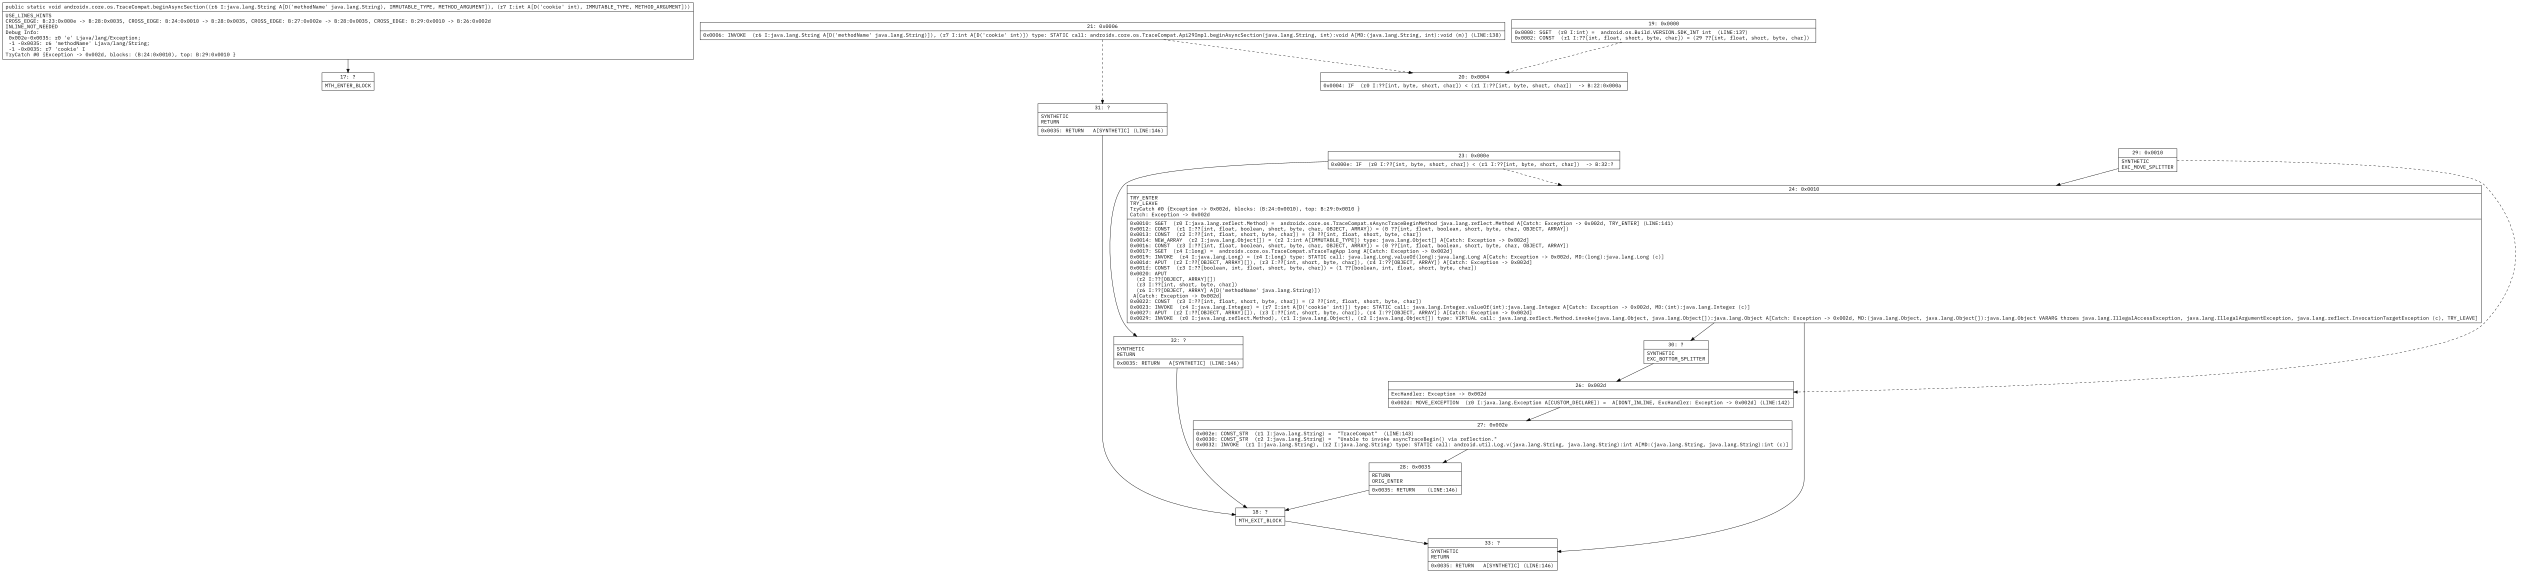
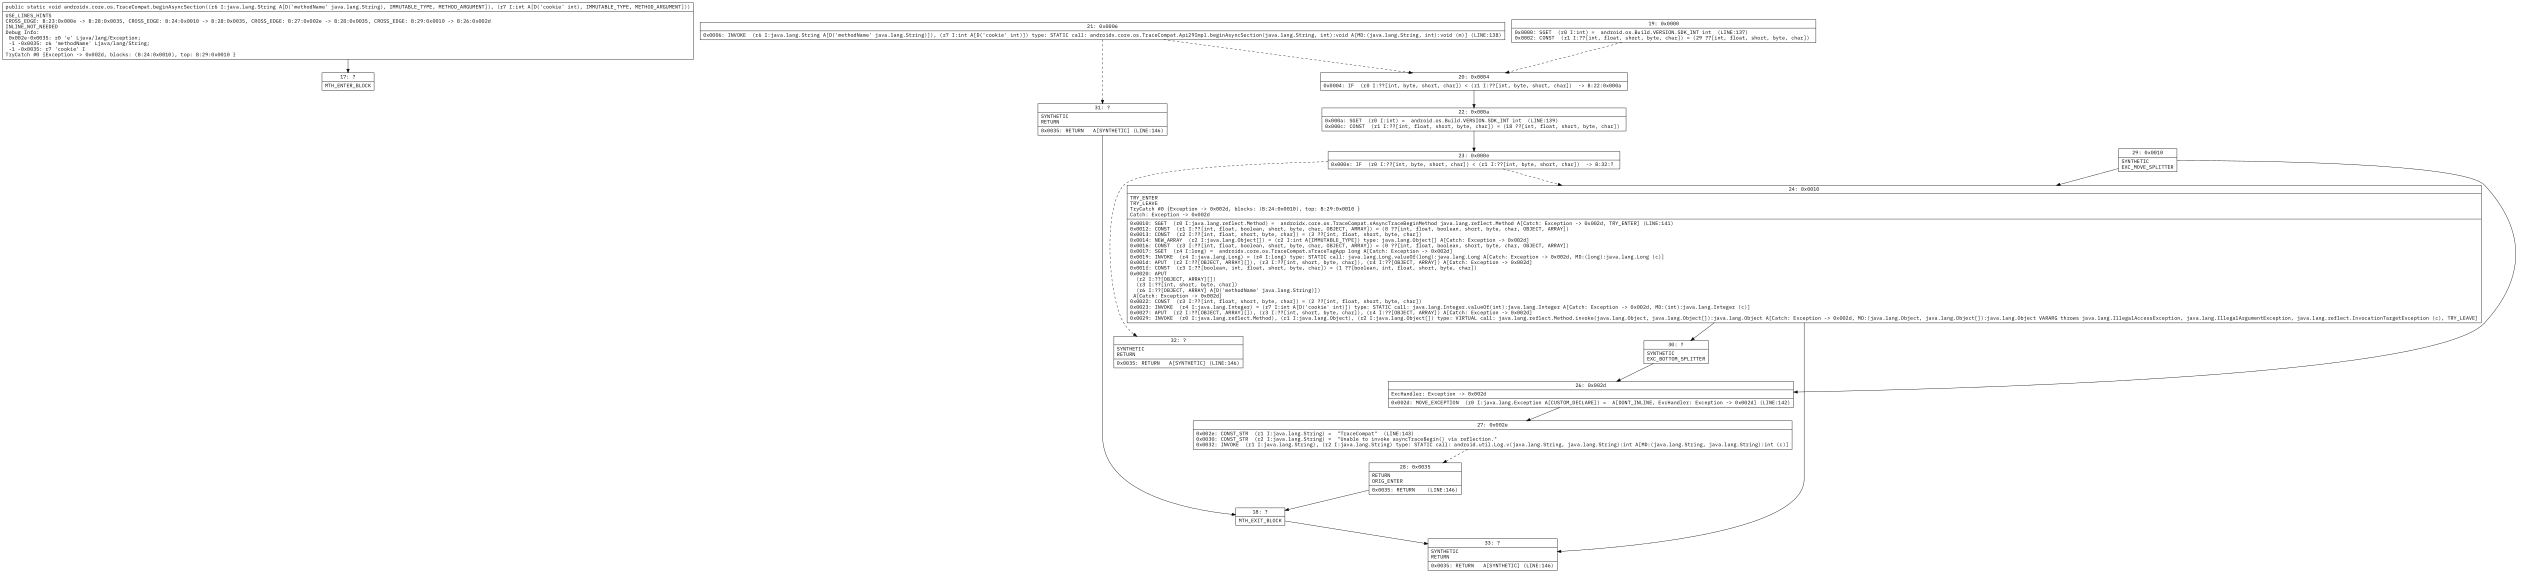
none -> (1474, 119)
(1147, 176) -> (1147, 176)
(2376, 356) -> (2376, 356)
(1189, 447) -> none
(1457, 455) -> (1457, 455)
